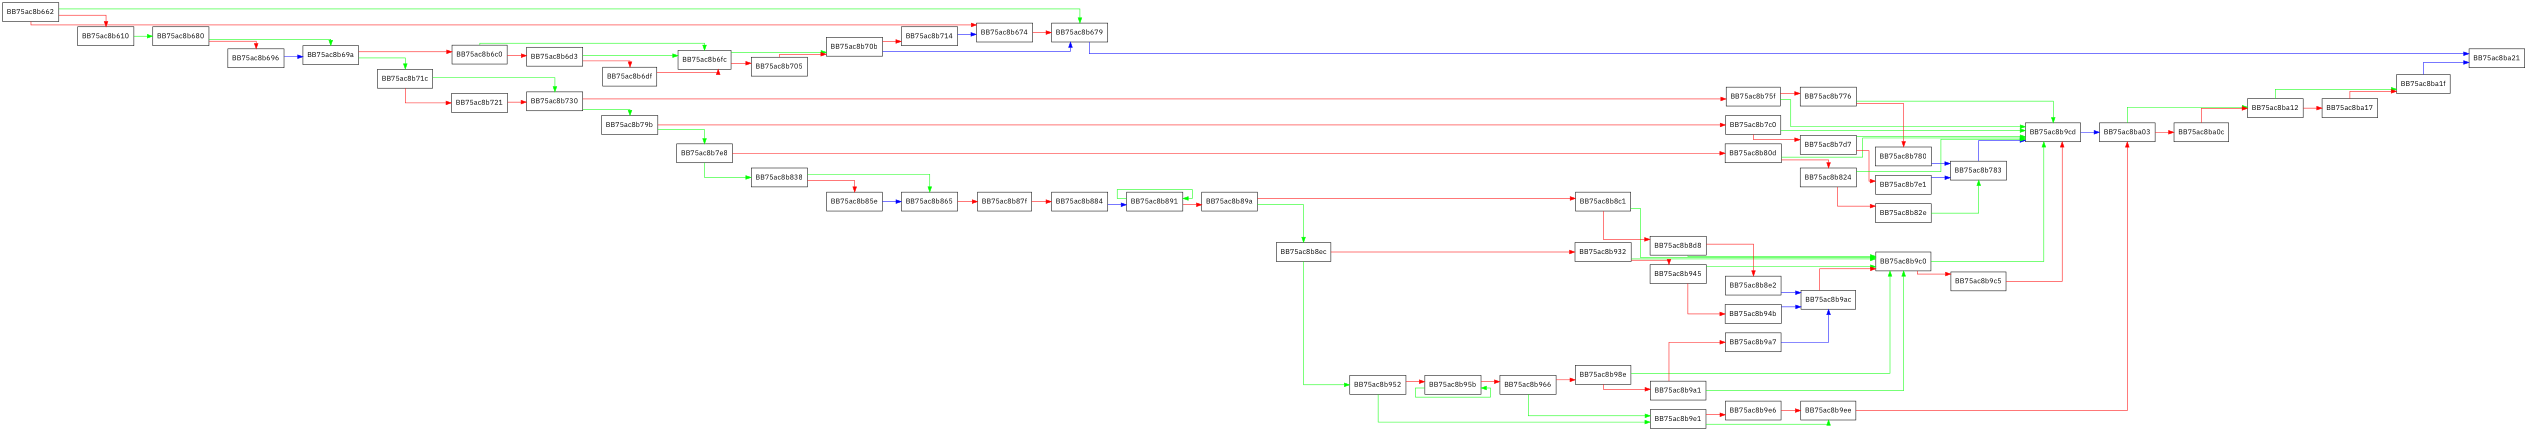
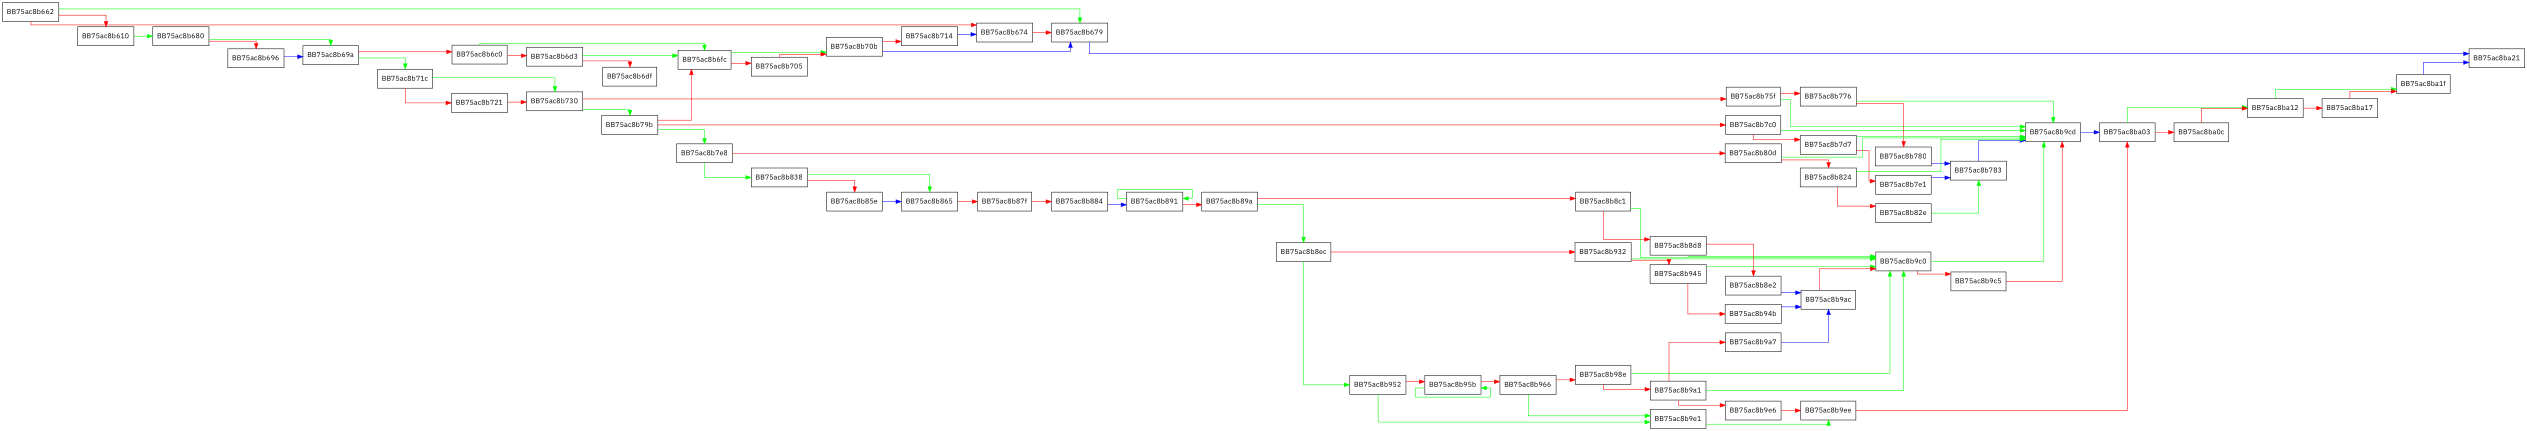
(688, 73) -> (691, 114)
(1713, 415) -> (1697, 405)
